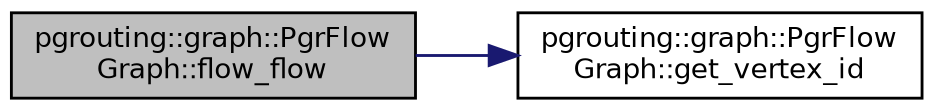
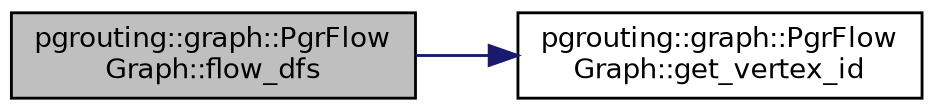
(213, 55) -> (213, 55)
